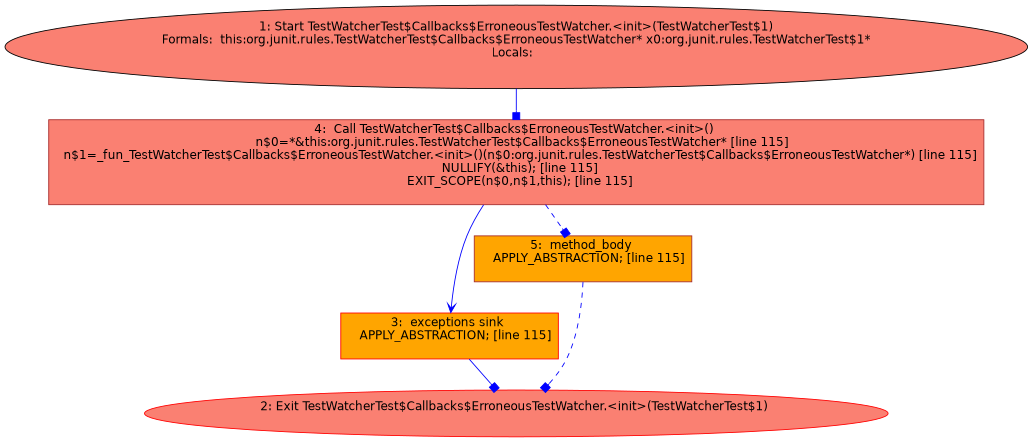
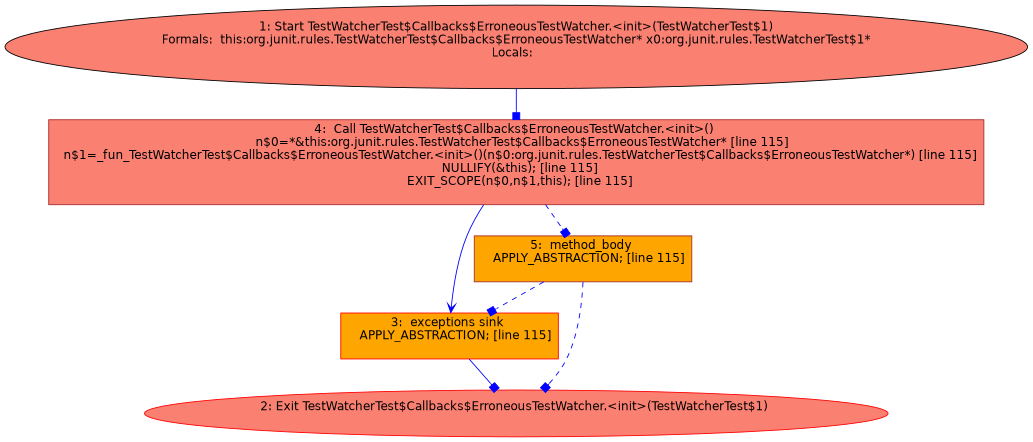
none -> (520, 295)
